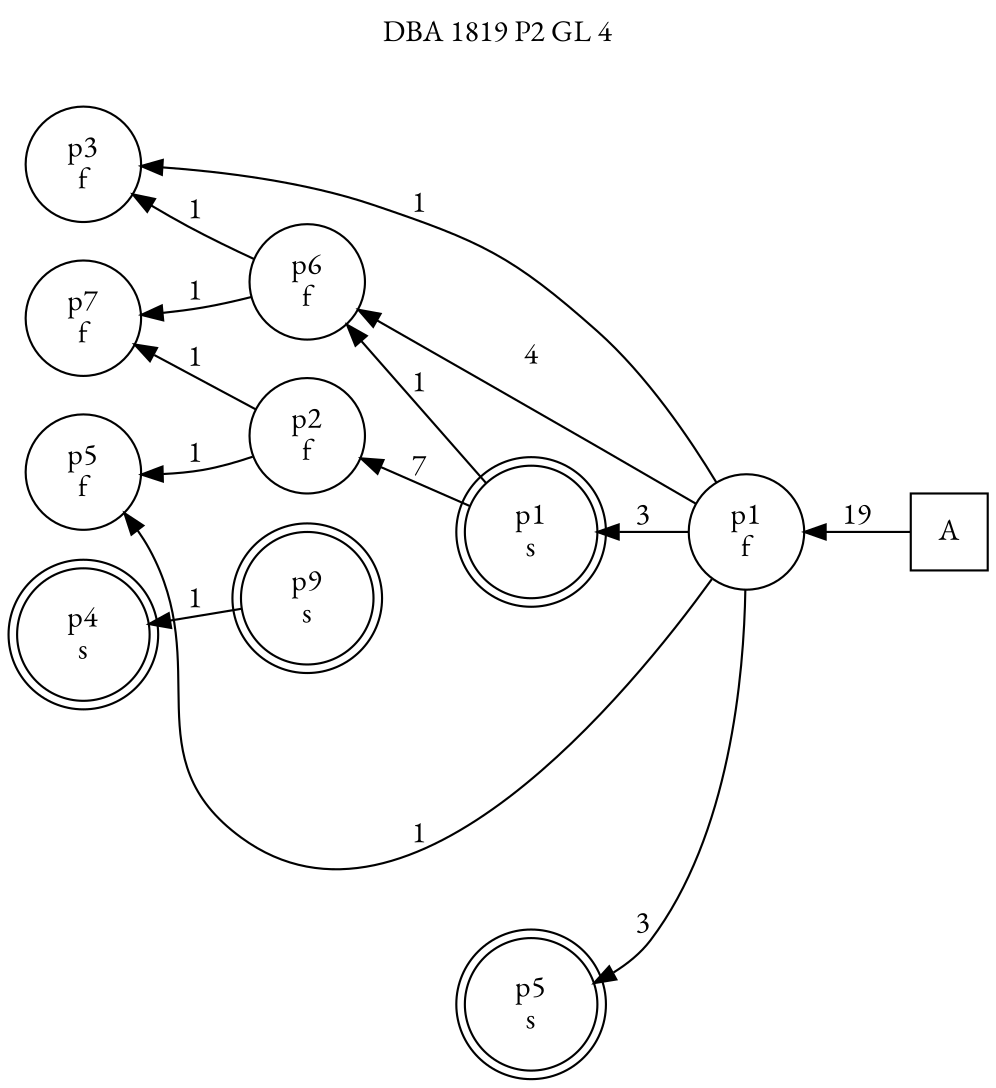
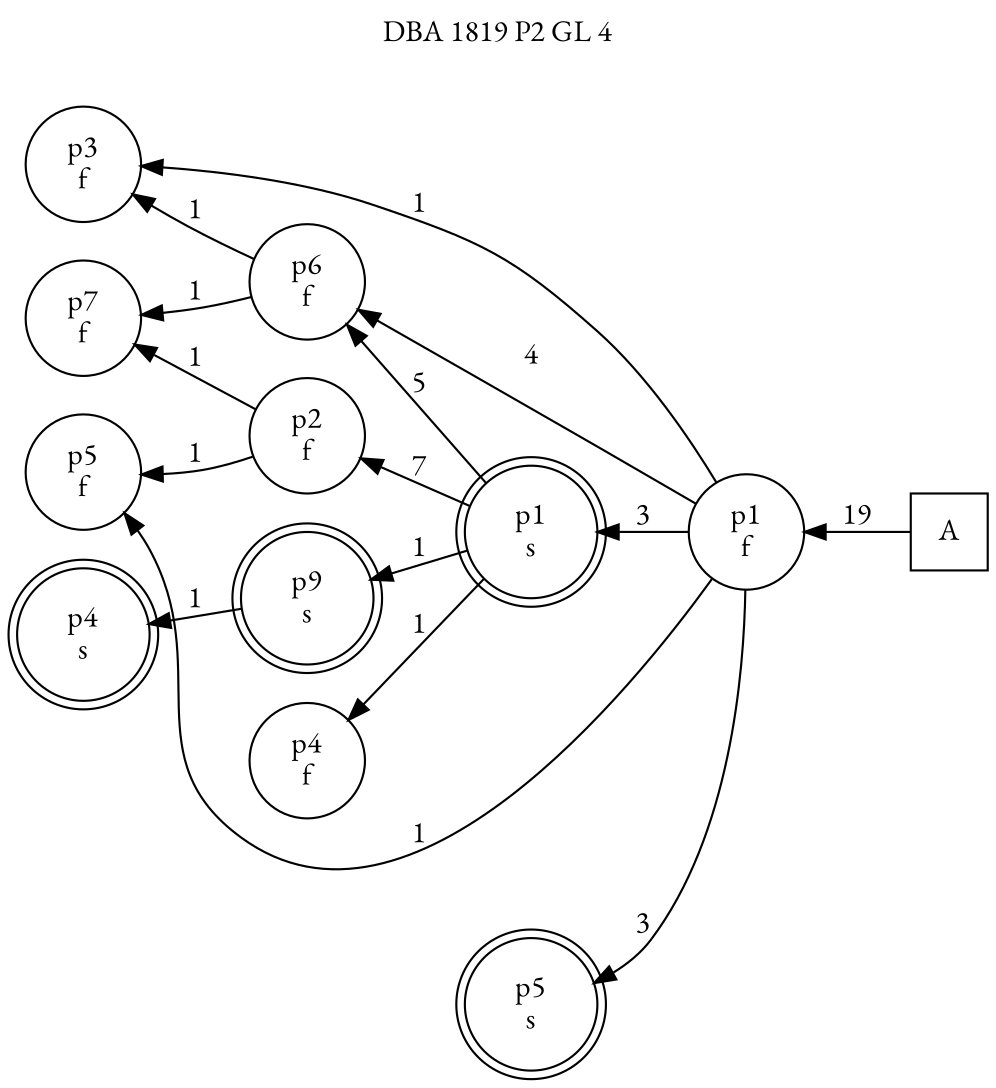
(419, 383) -> (419, 383)
none -> (429, 562)
none -> (307, 761)
